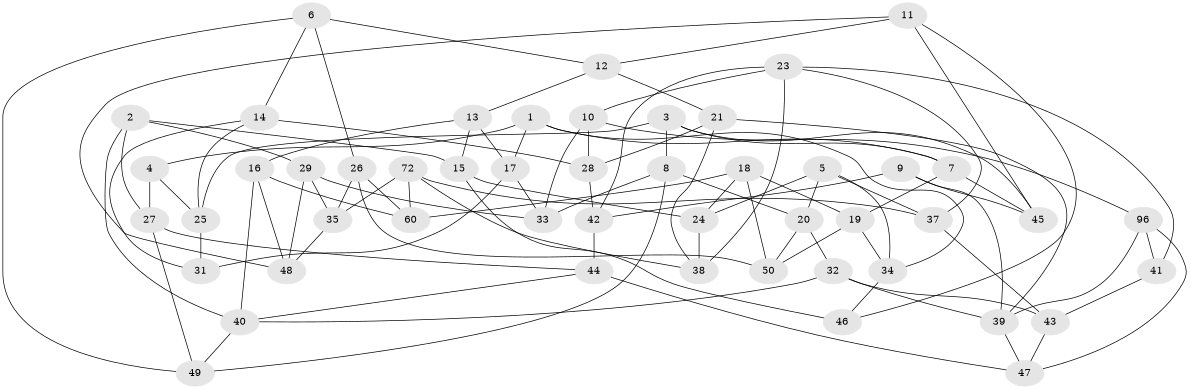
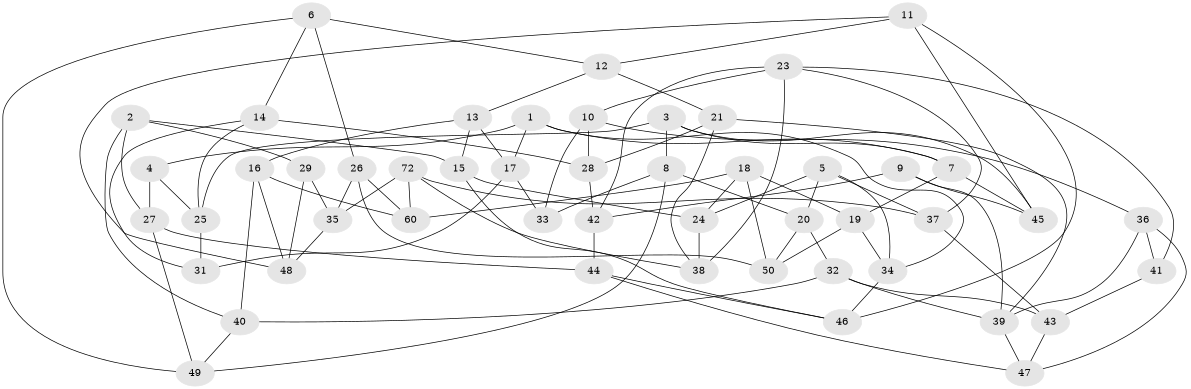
(421, 203) -> none
(1143, 220) -> (1143, 220)
(417, 297) -> (675, 289)
